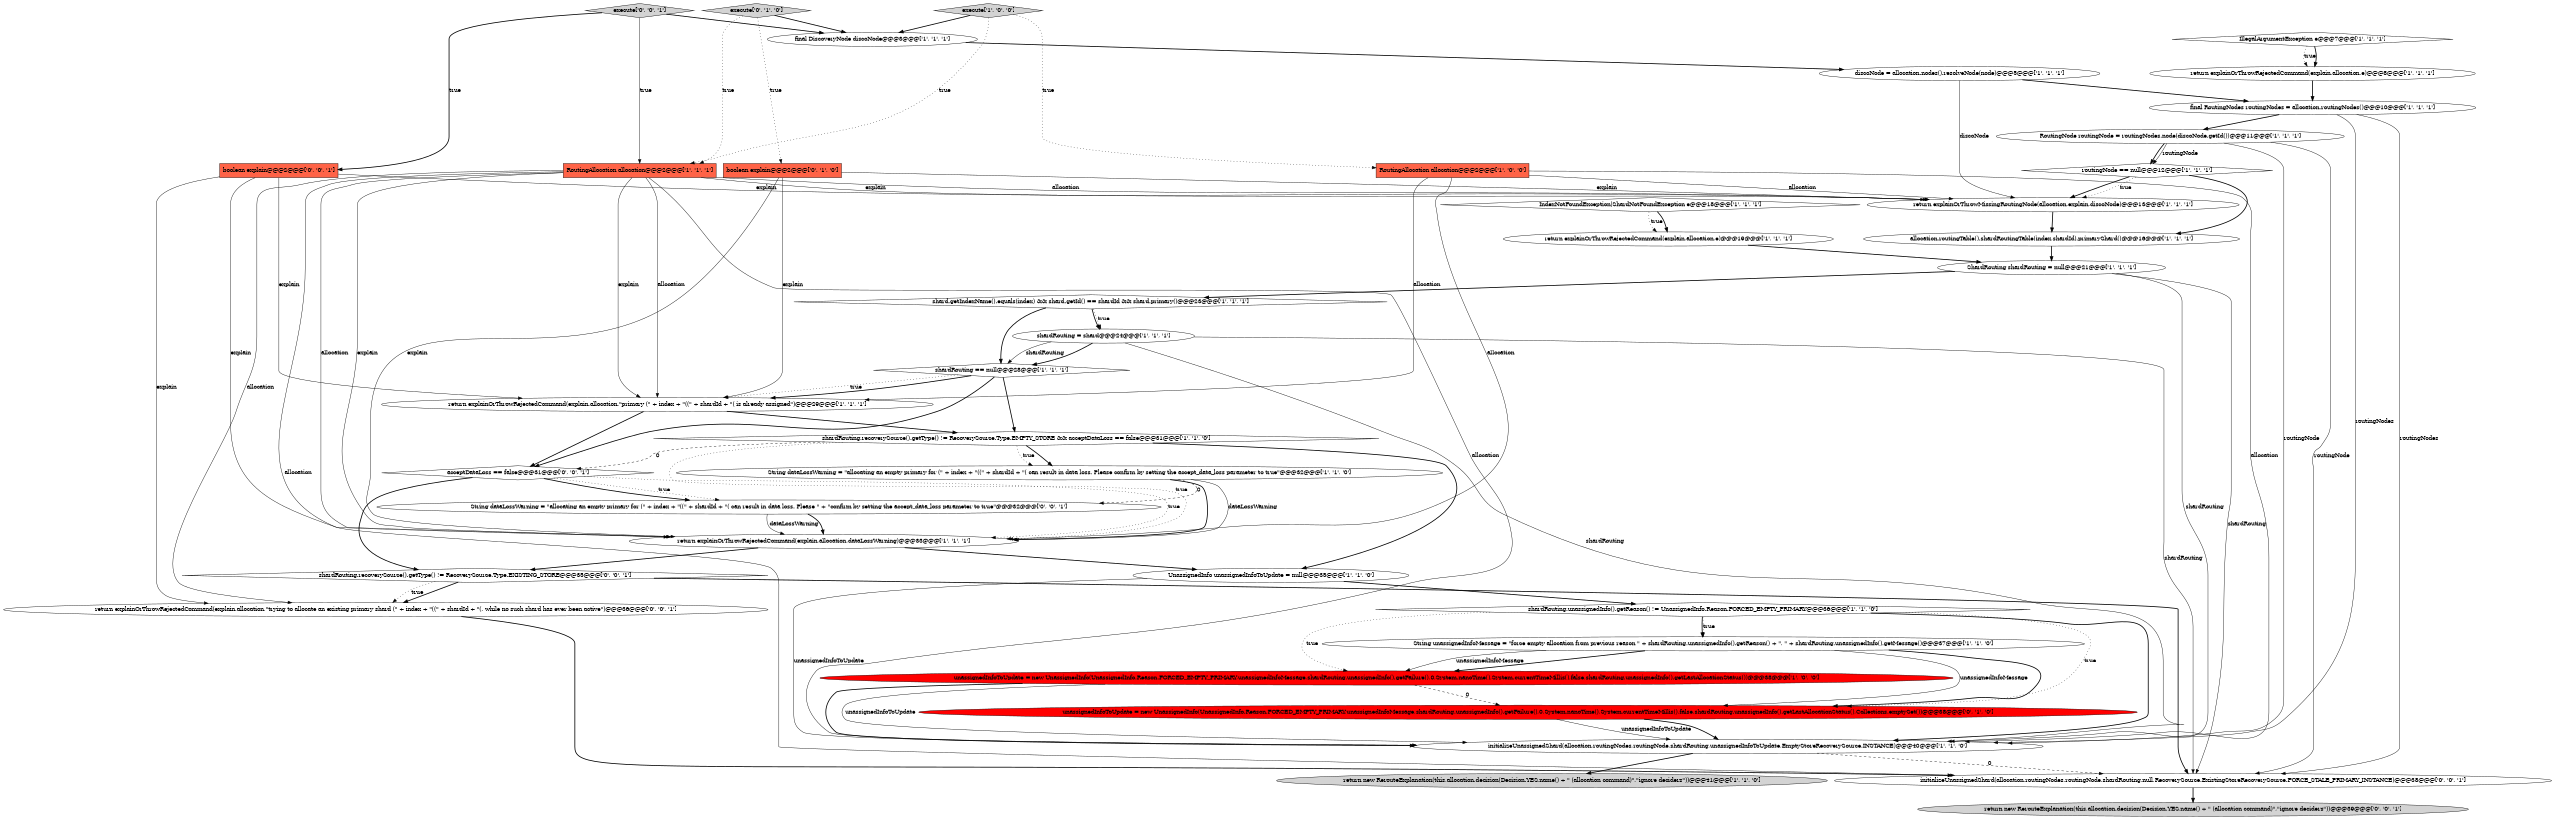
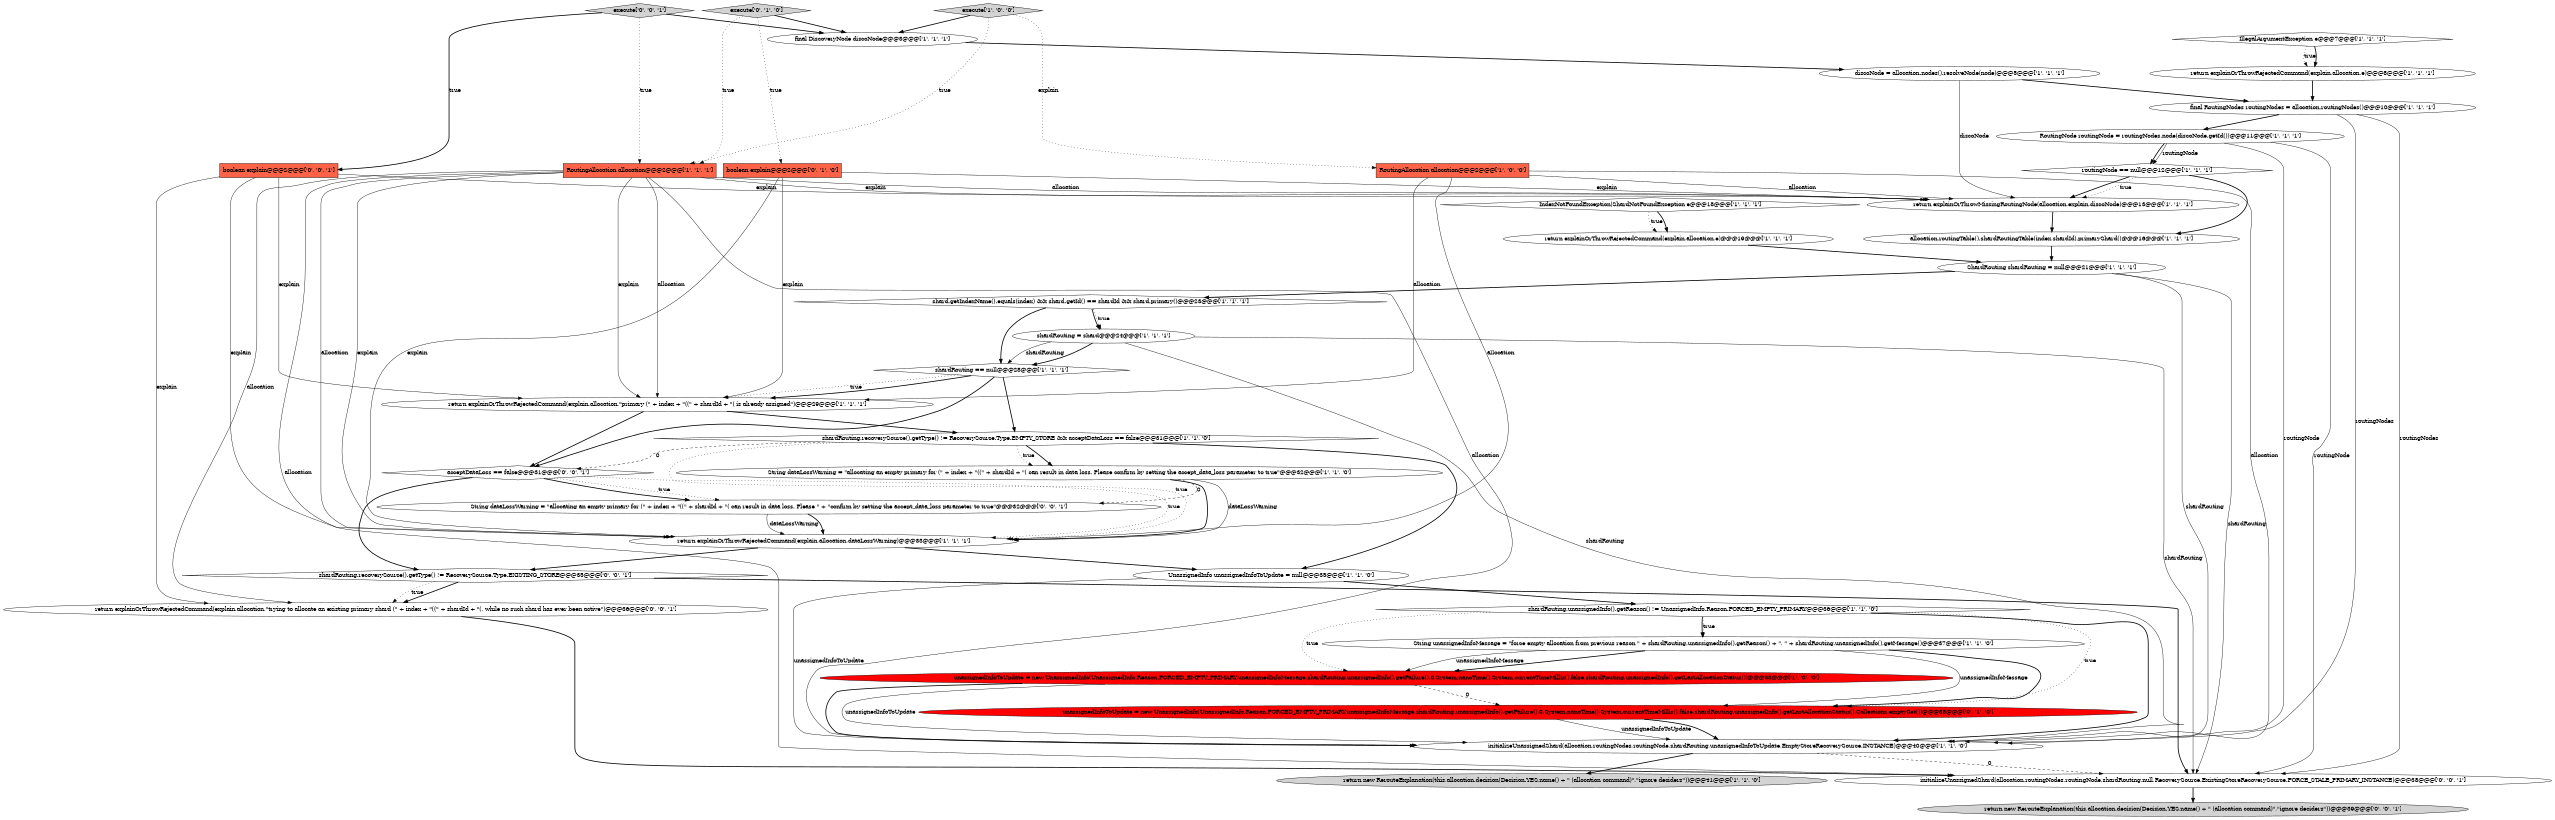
(640, 89) -> (640, 89)
(1048, 91) -> (1048, 91)
